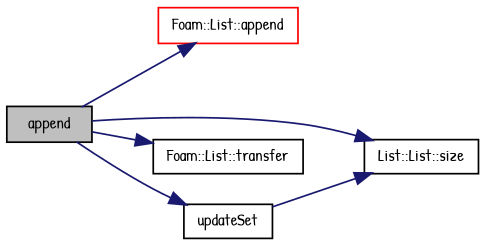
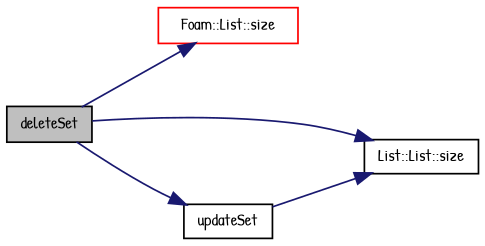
(228, 26) -> (228, 26)
(49, 124) -> (49, 124)
(228, 157) -> none
